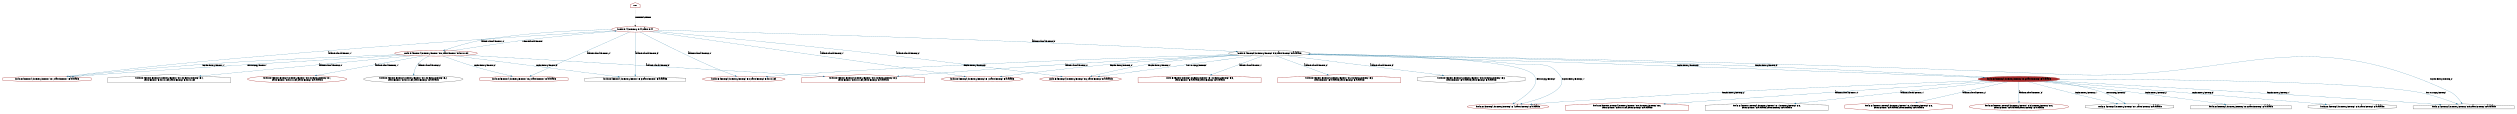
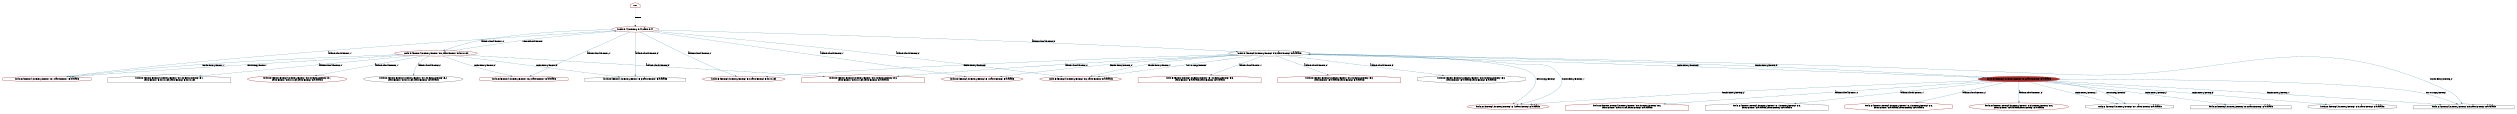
(643, 17) -> (638, 17)
